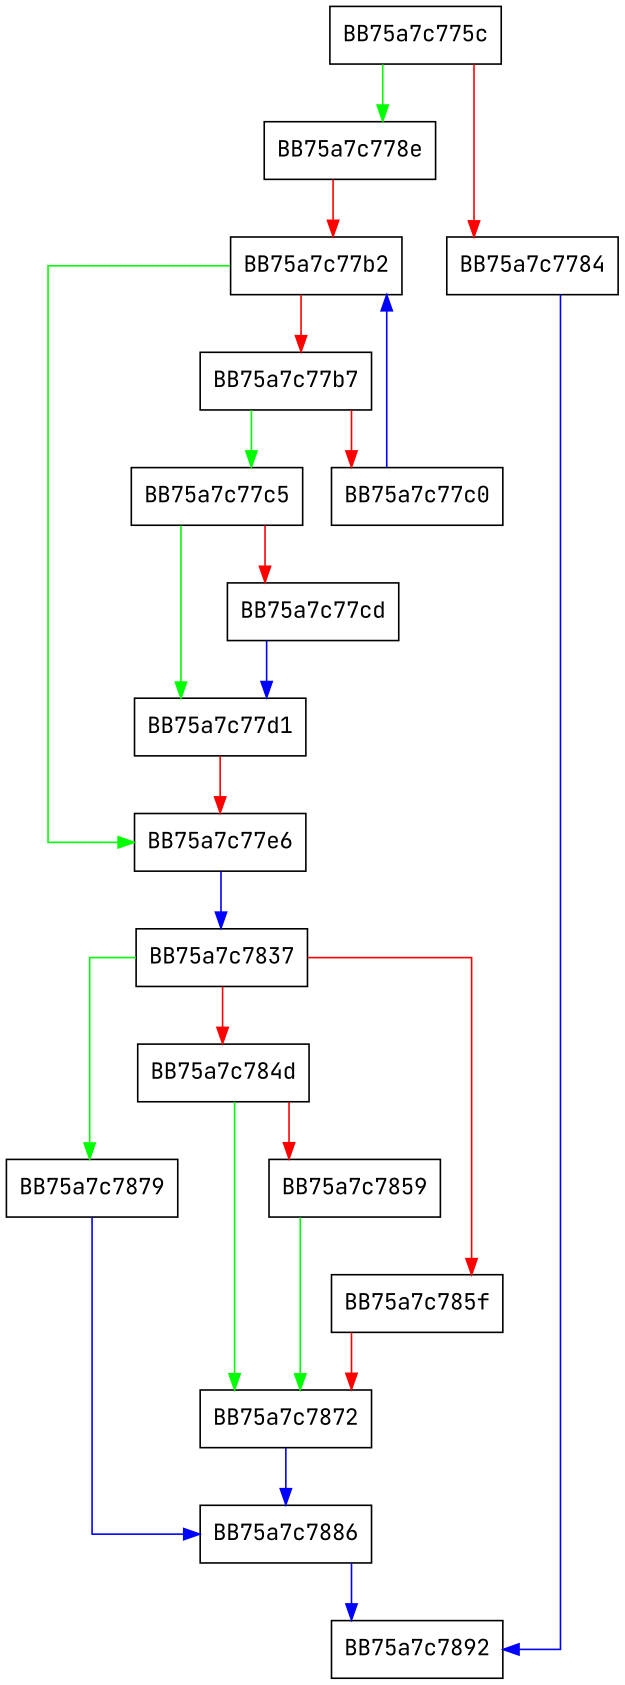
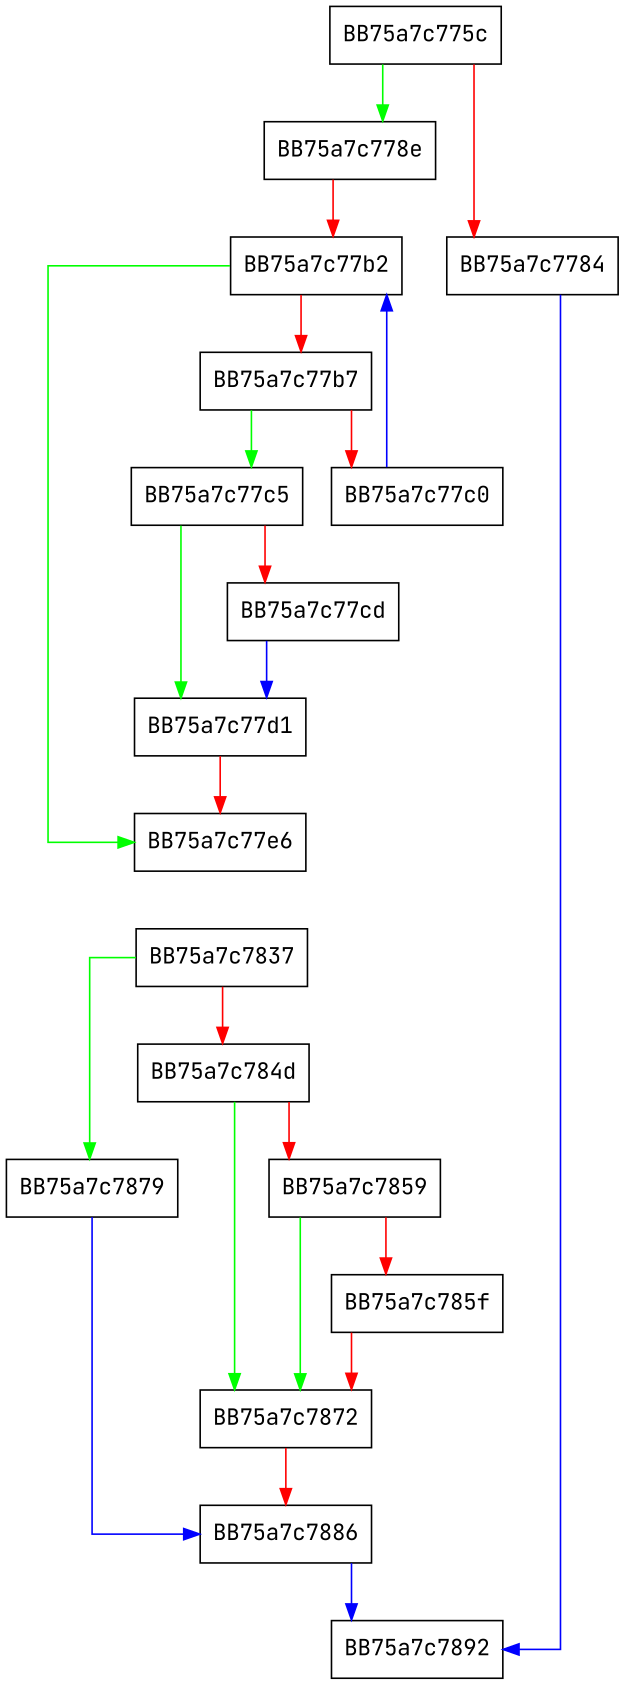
(221, 892) -> none
(472, 1026) -> (386, 1238)
(286, 1468) -> (286, 1468)
